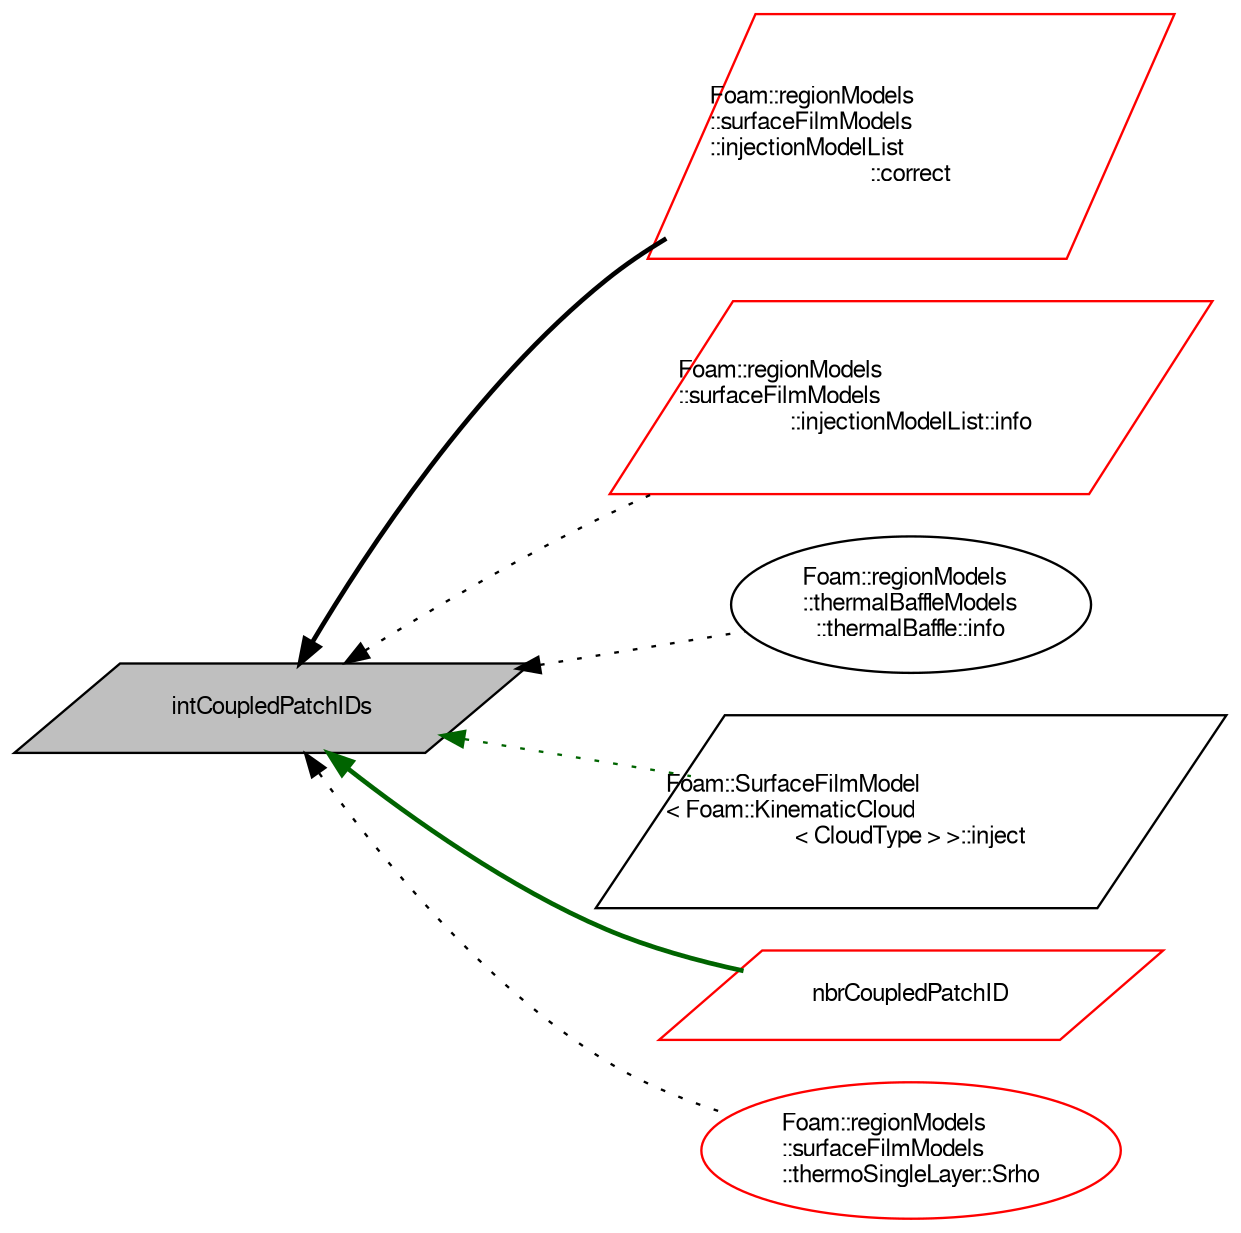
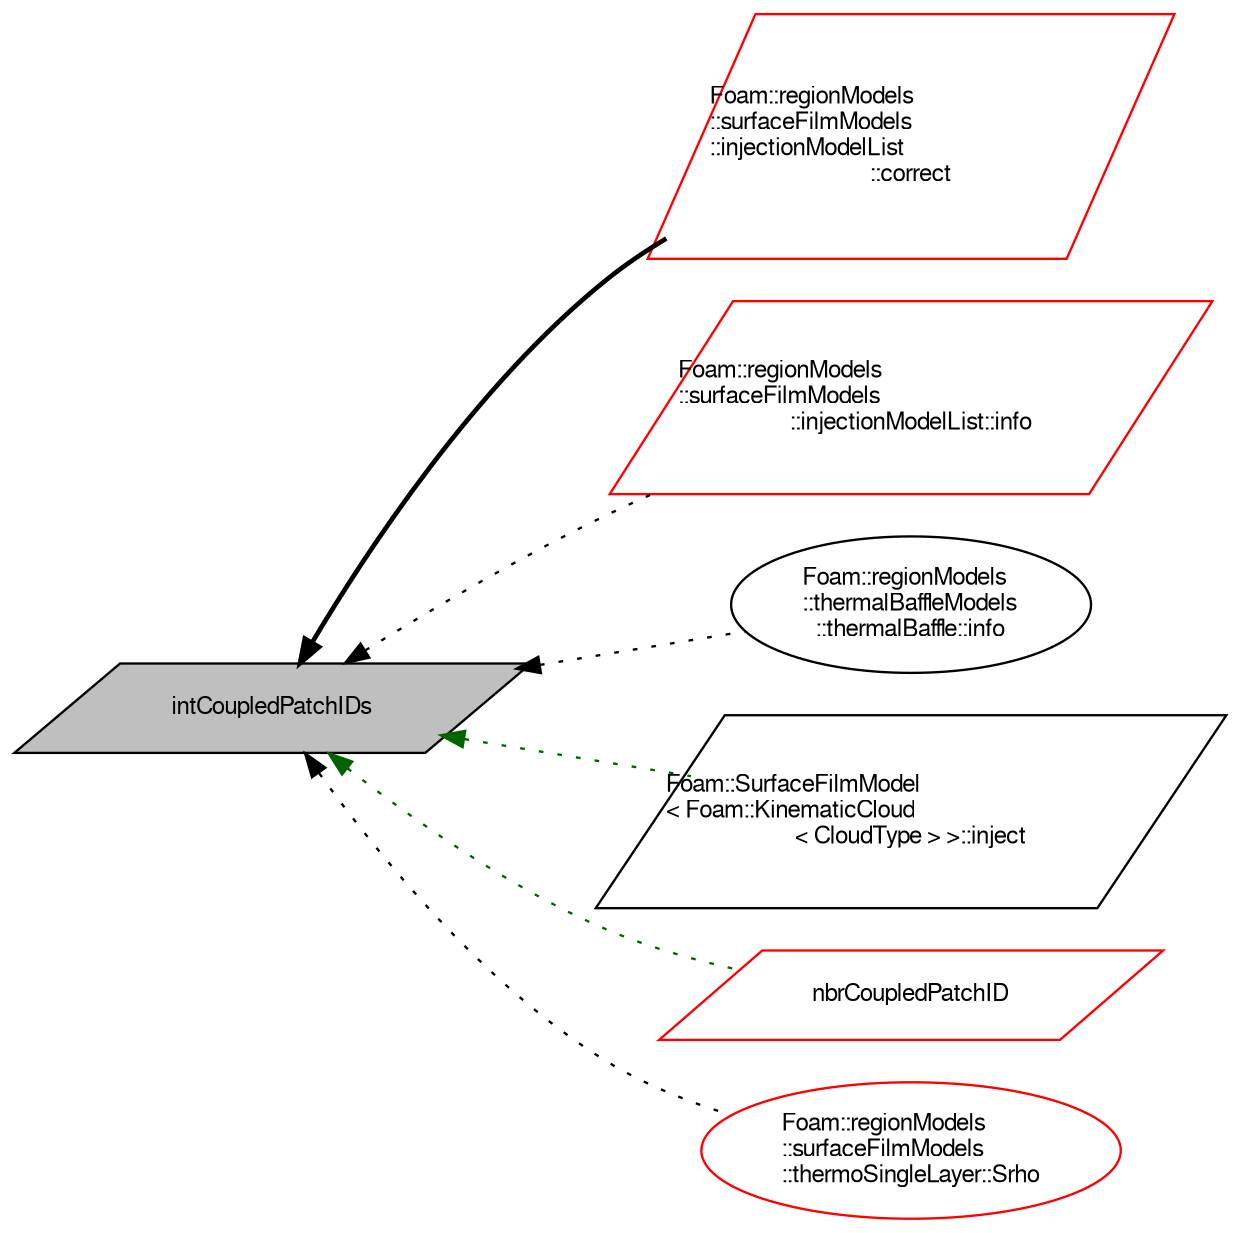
(534, 894) -> (534, 894)
